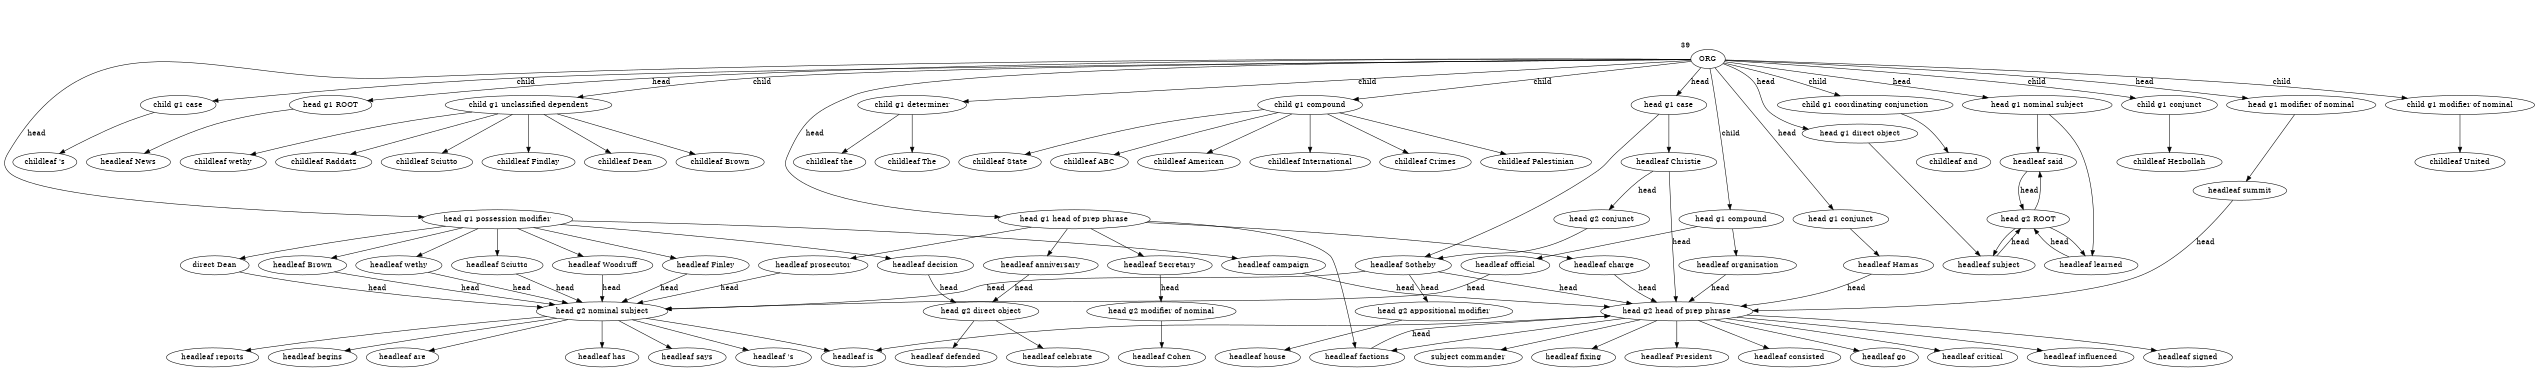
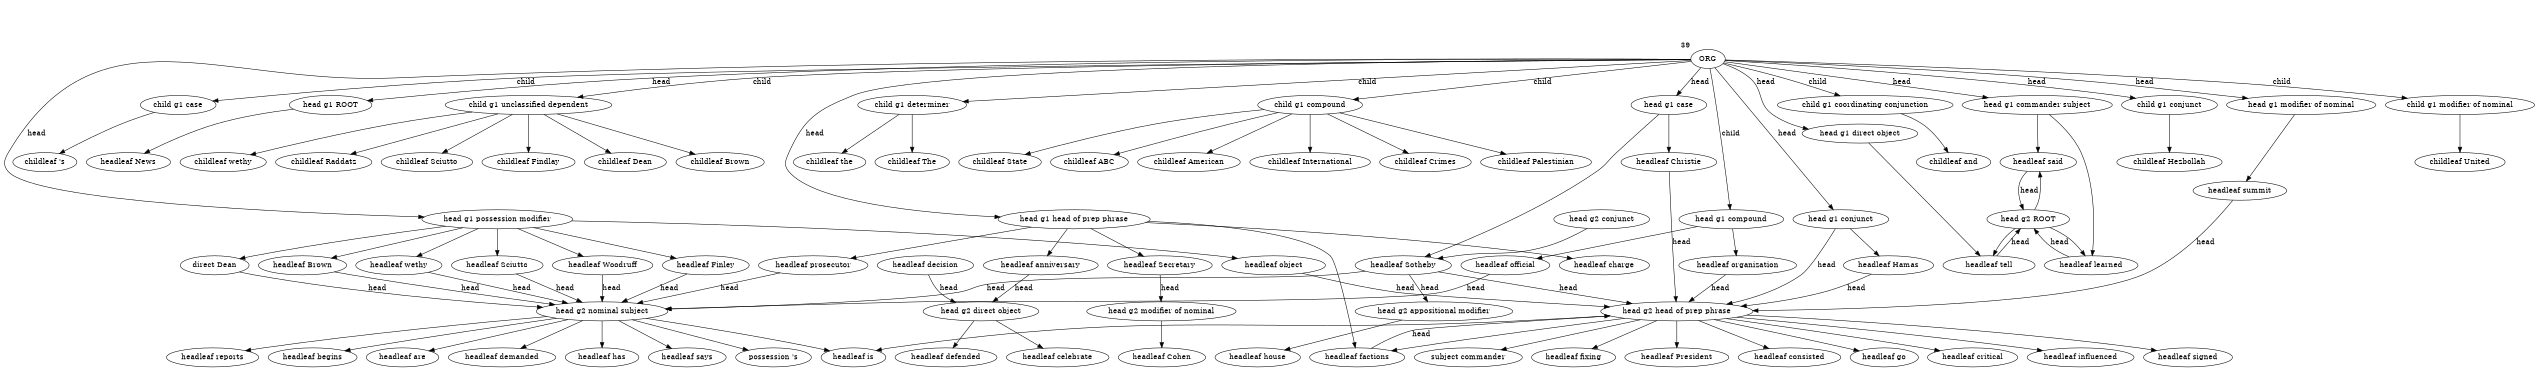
(2037, 82) -> (2037, 82)
(2037, 105) -> (2037, 105)
(1632, 187) -> none
(723, 239) -> none
(1274, 265) -> (1274, 265)
(1989, 265) -> (1989, 265)
(1632, 288) -> (1794, 280)
none -> (502, 357)
(774, 357) -> (774, 357)
